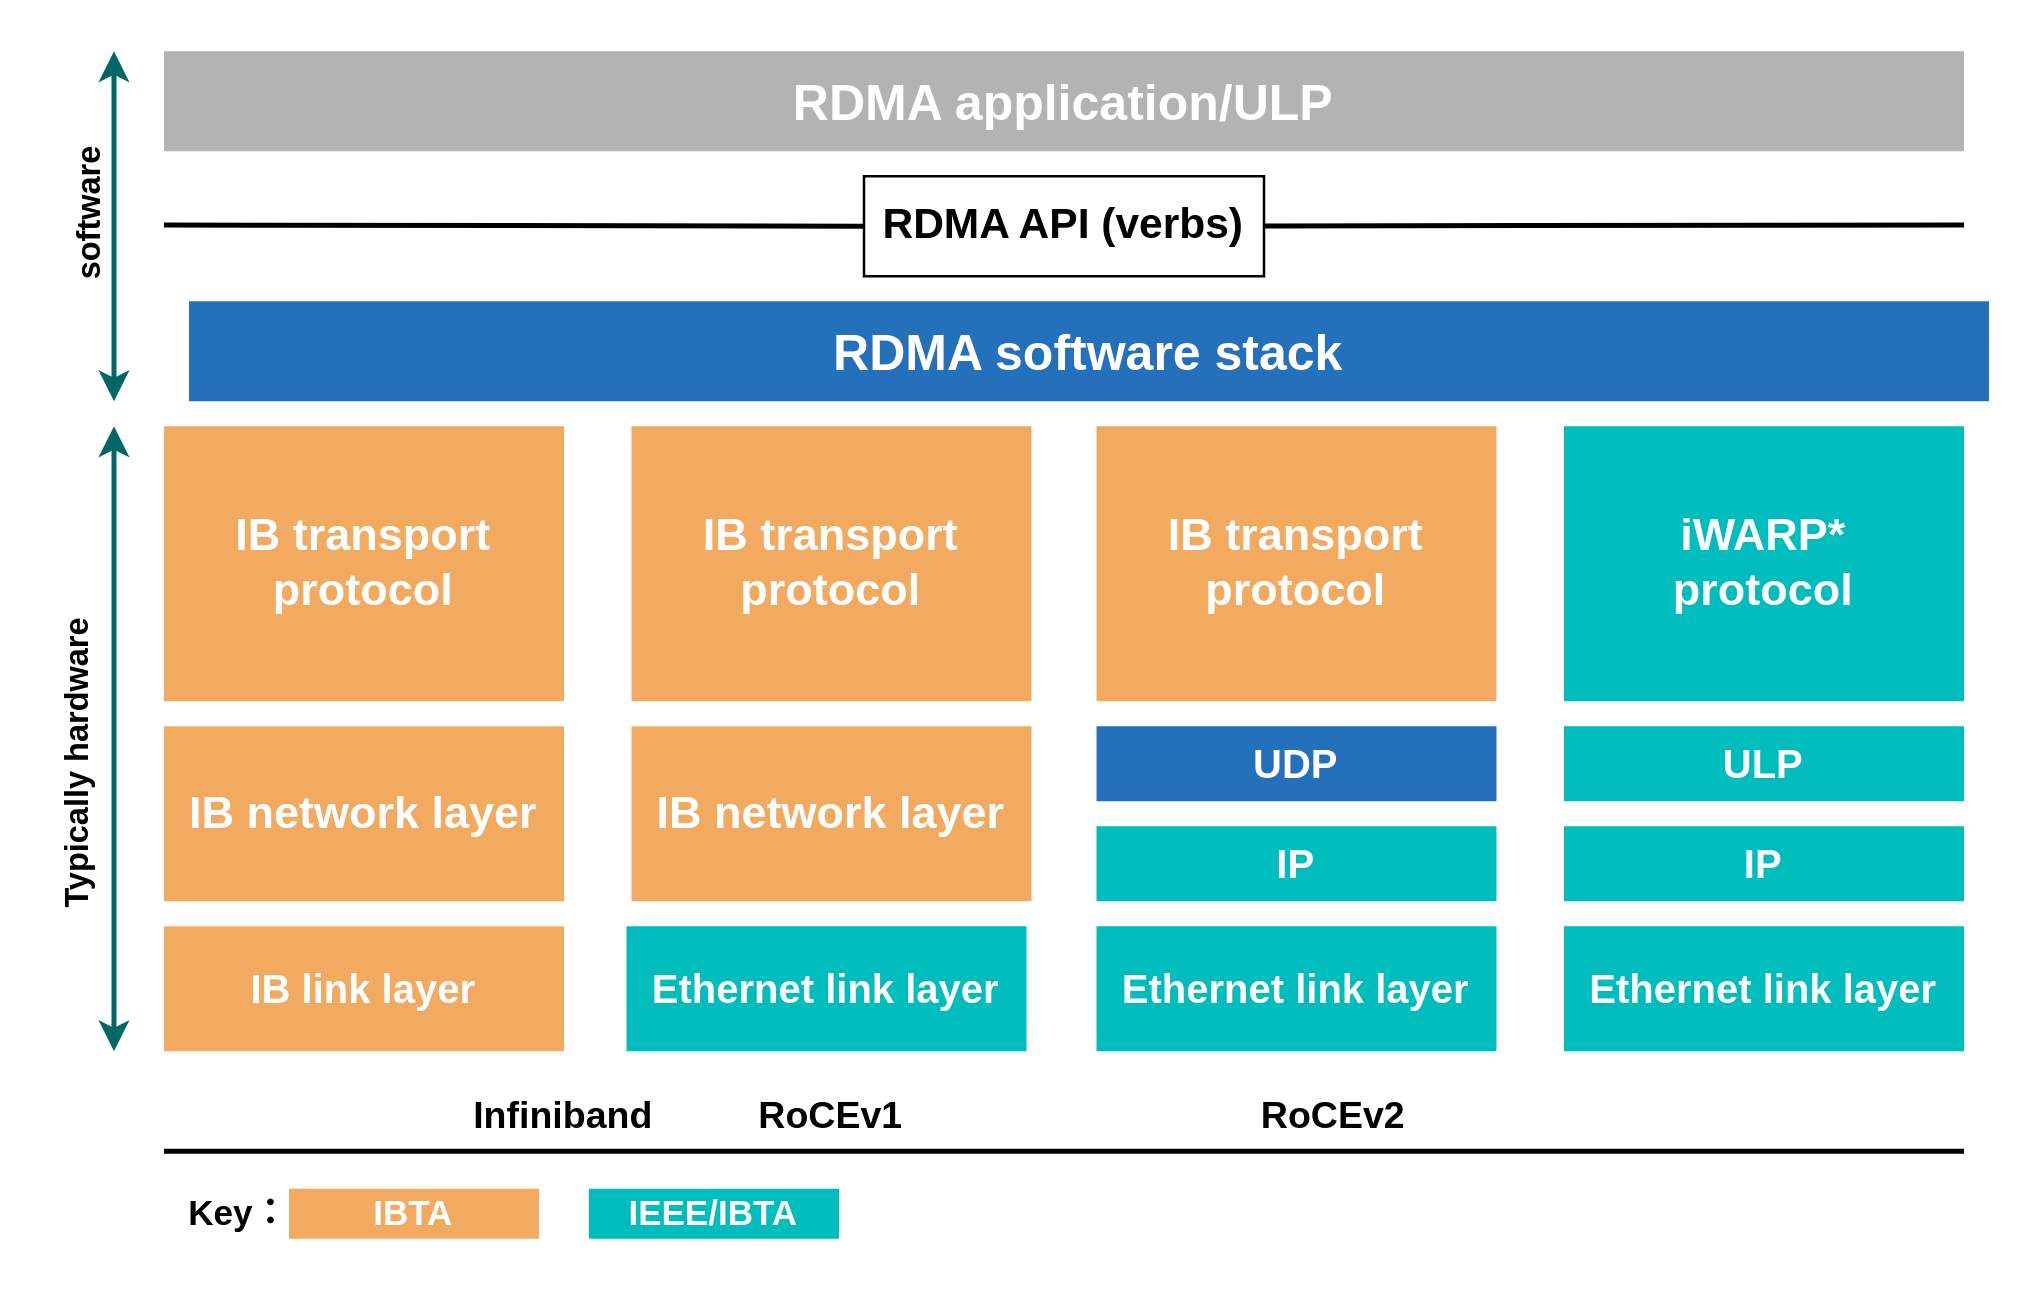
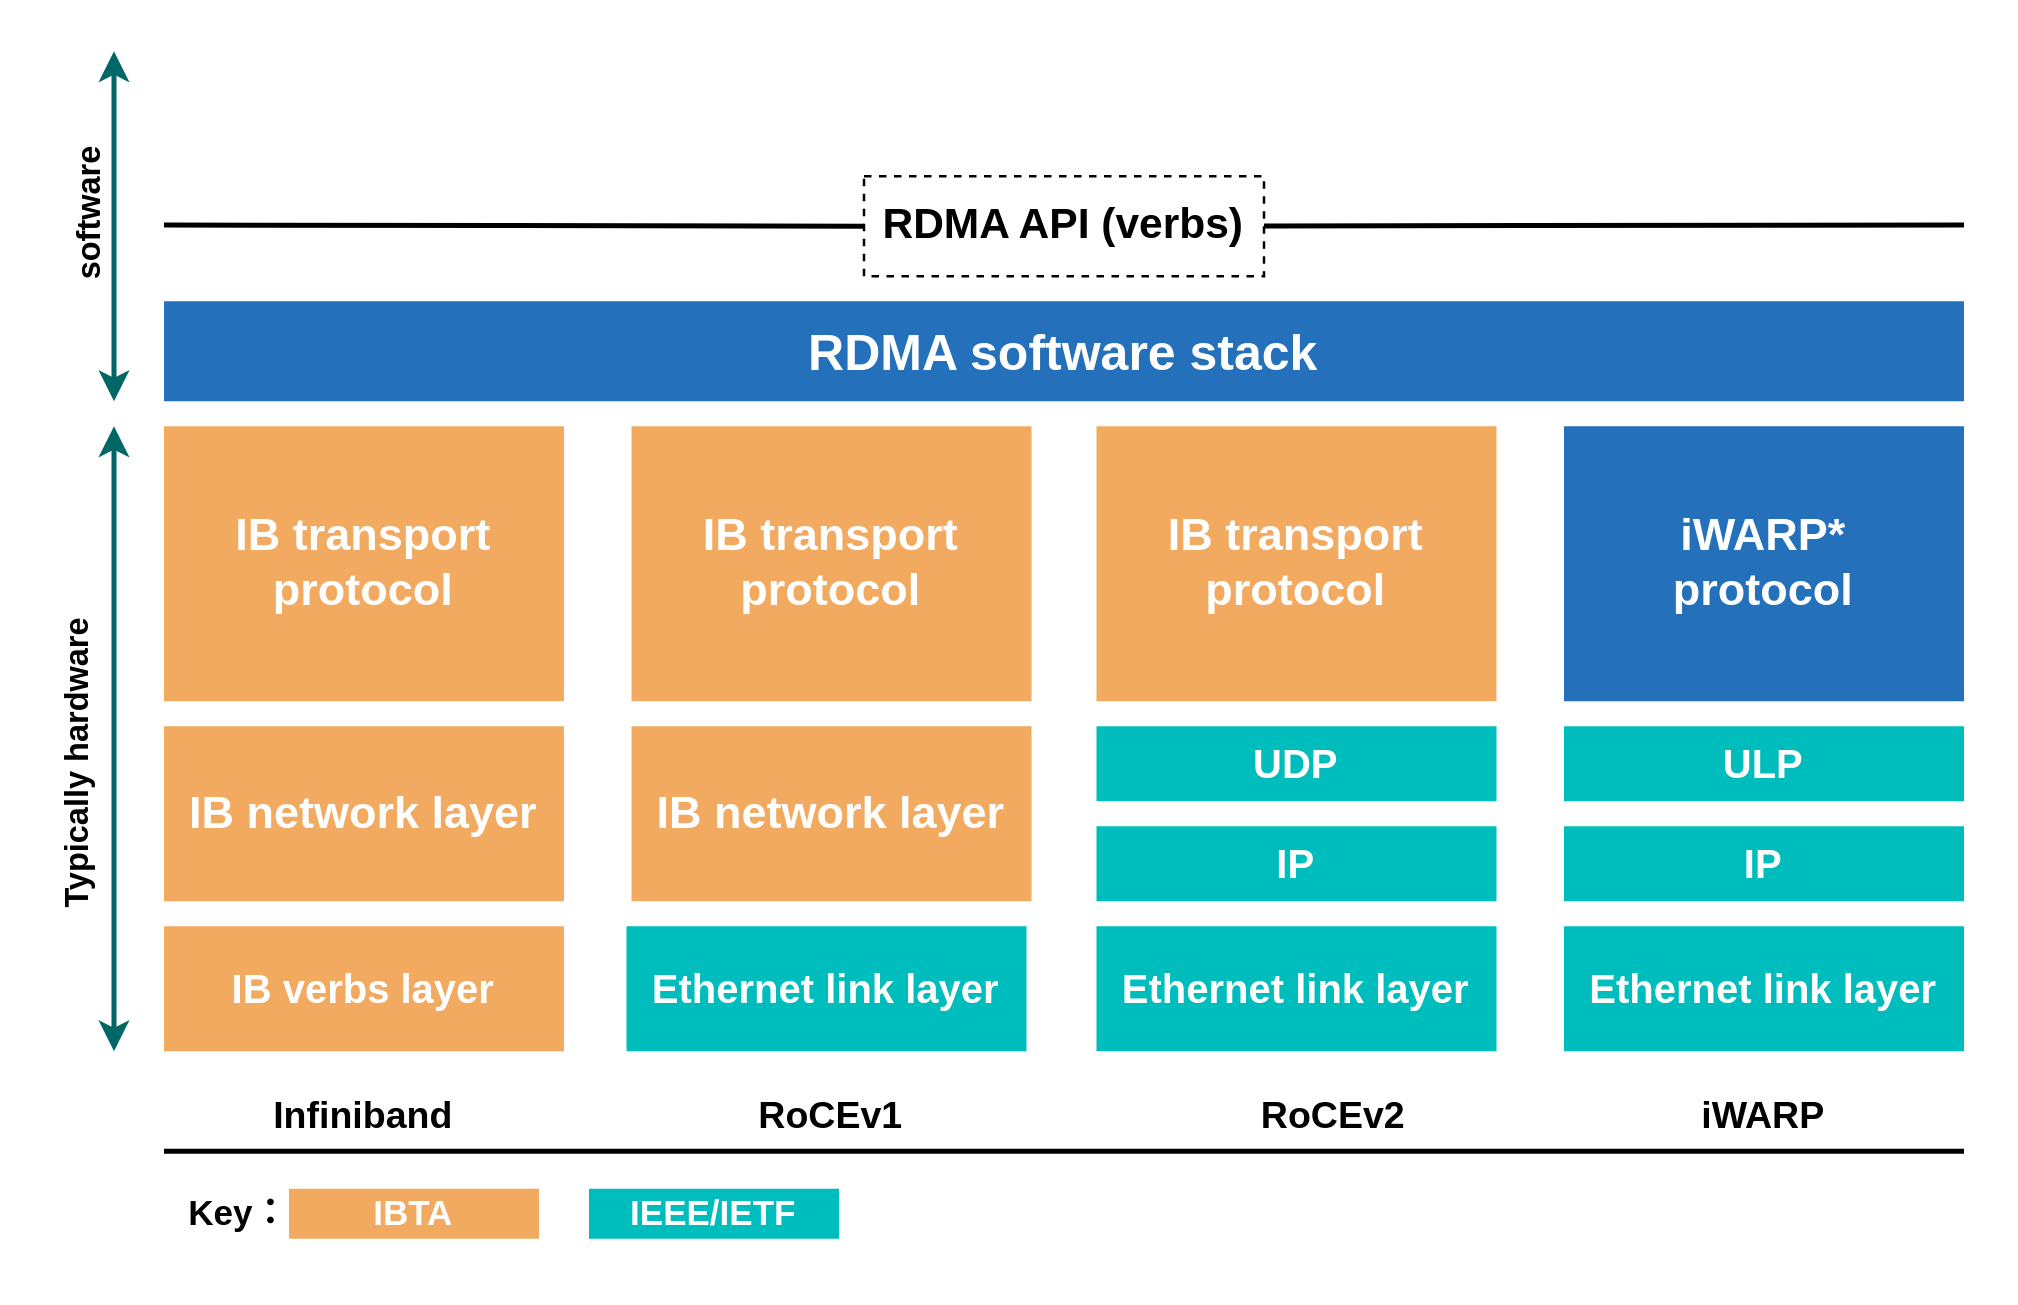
(1064, 101) -> none
(1064, 226) -> (1064, 226)
(1089, 351) -> (1064, 351)
(1764, 564) -> (1764, 564)
(1296, 764) -> (1296, 764)
(364, 989) -> (364, 989)
(564, 1114) -> (364, 1114)
none -> (1764, 1114)
(714, 1214) -> (714, 1214)
